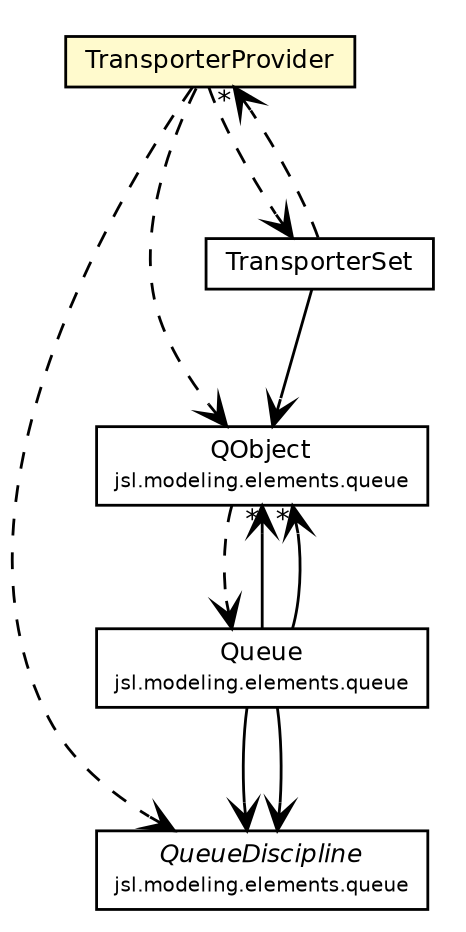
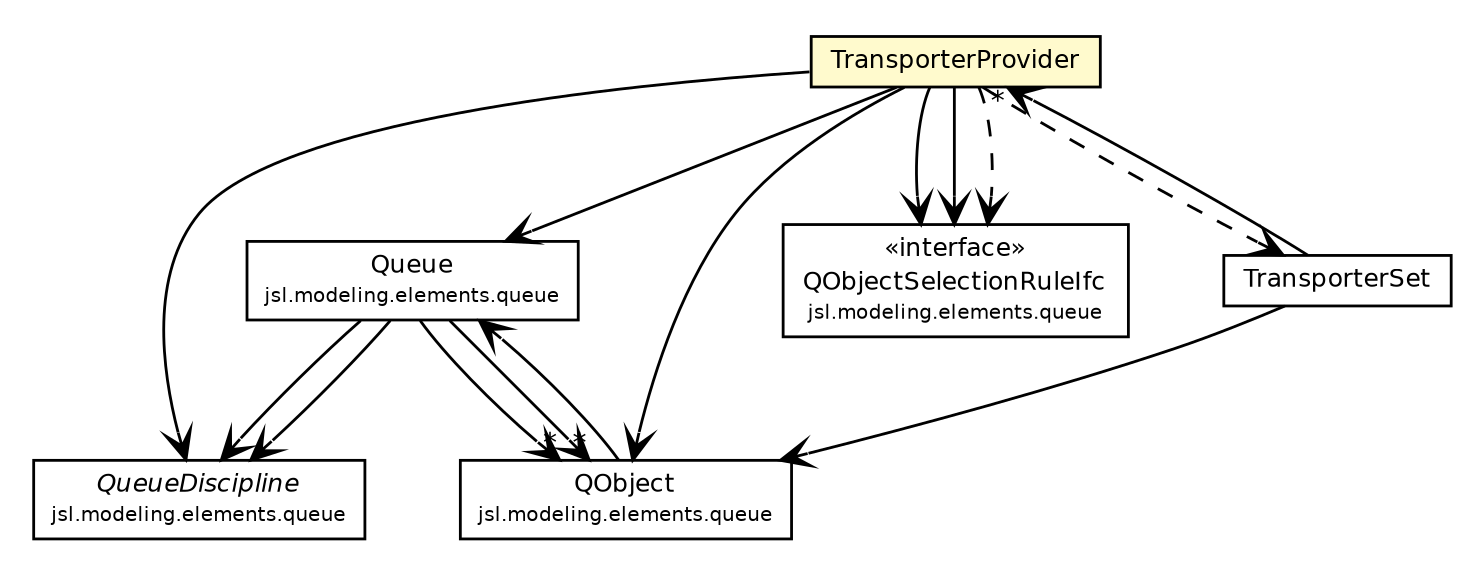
none -> (714, 159)
(288, 172) -> (1172, 176)
(151, 250) -> (727, 225)
none -> (954, 281)
(24, 457) -> (382, 130)
(225, 553) -> (564, 397)
